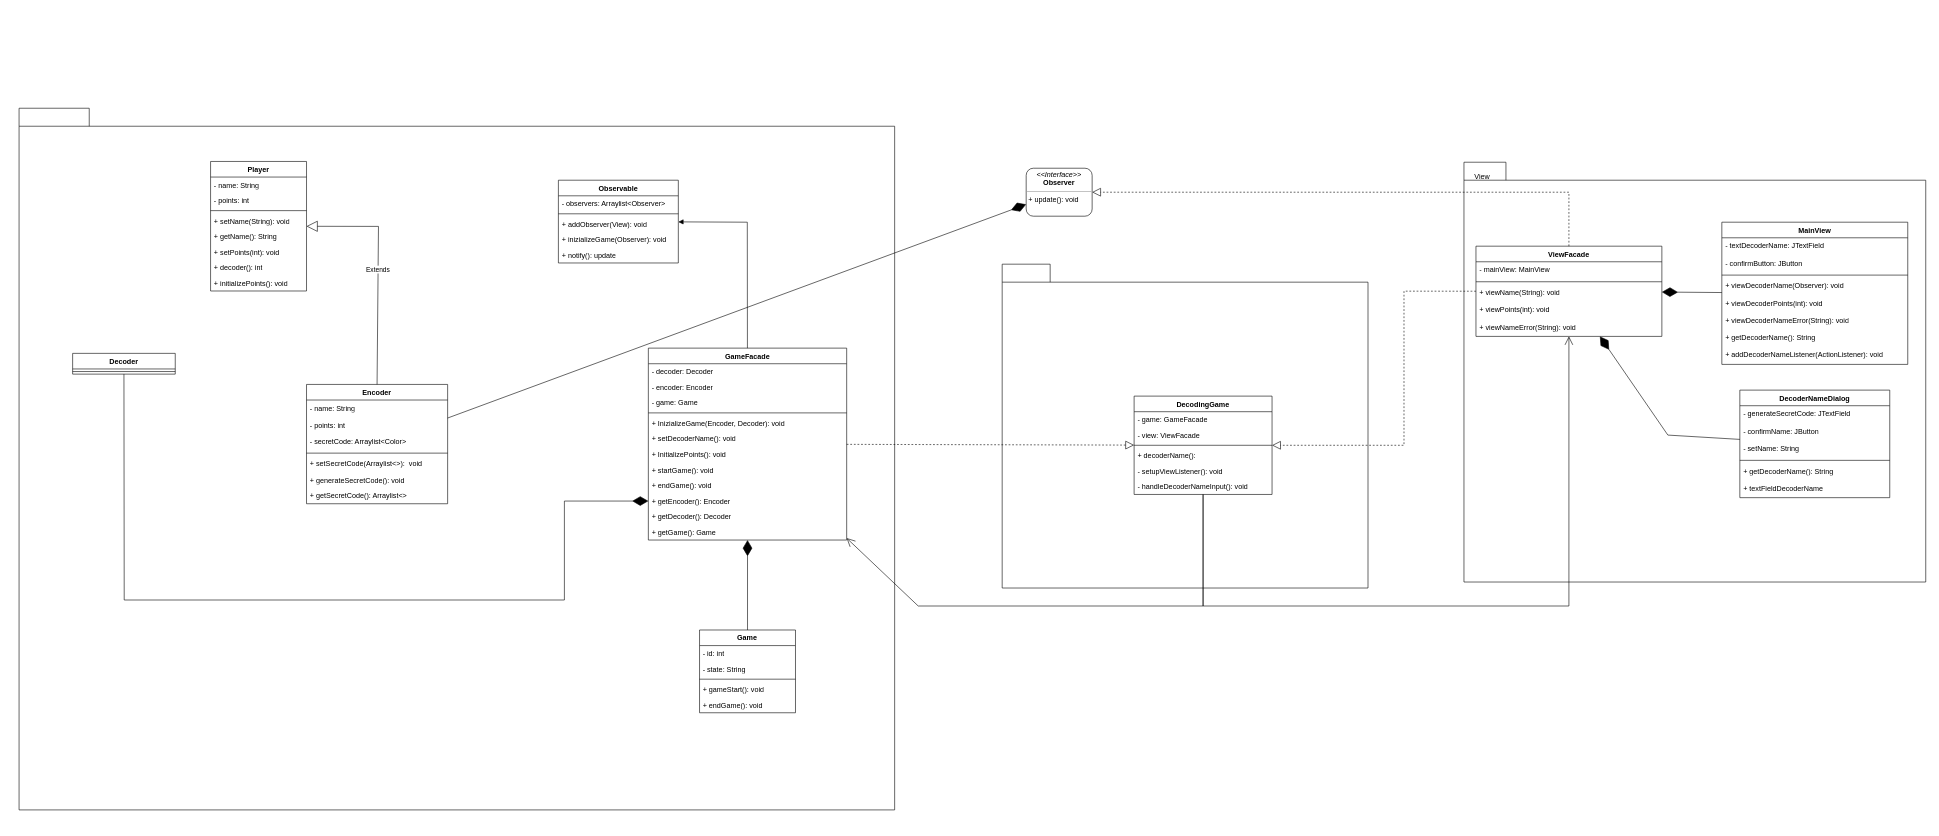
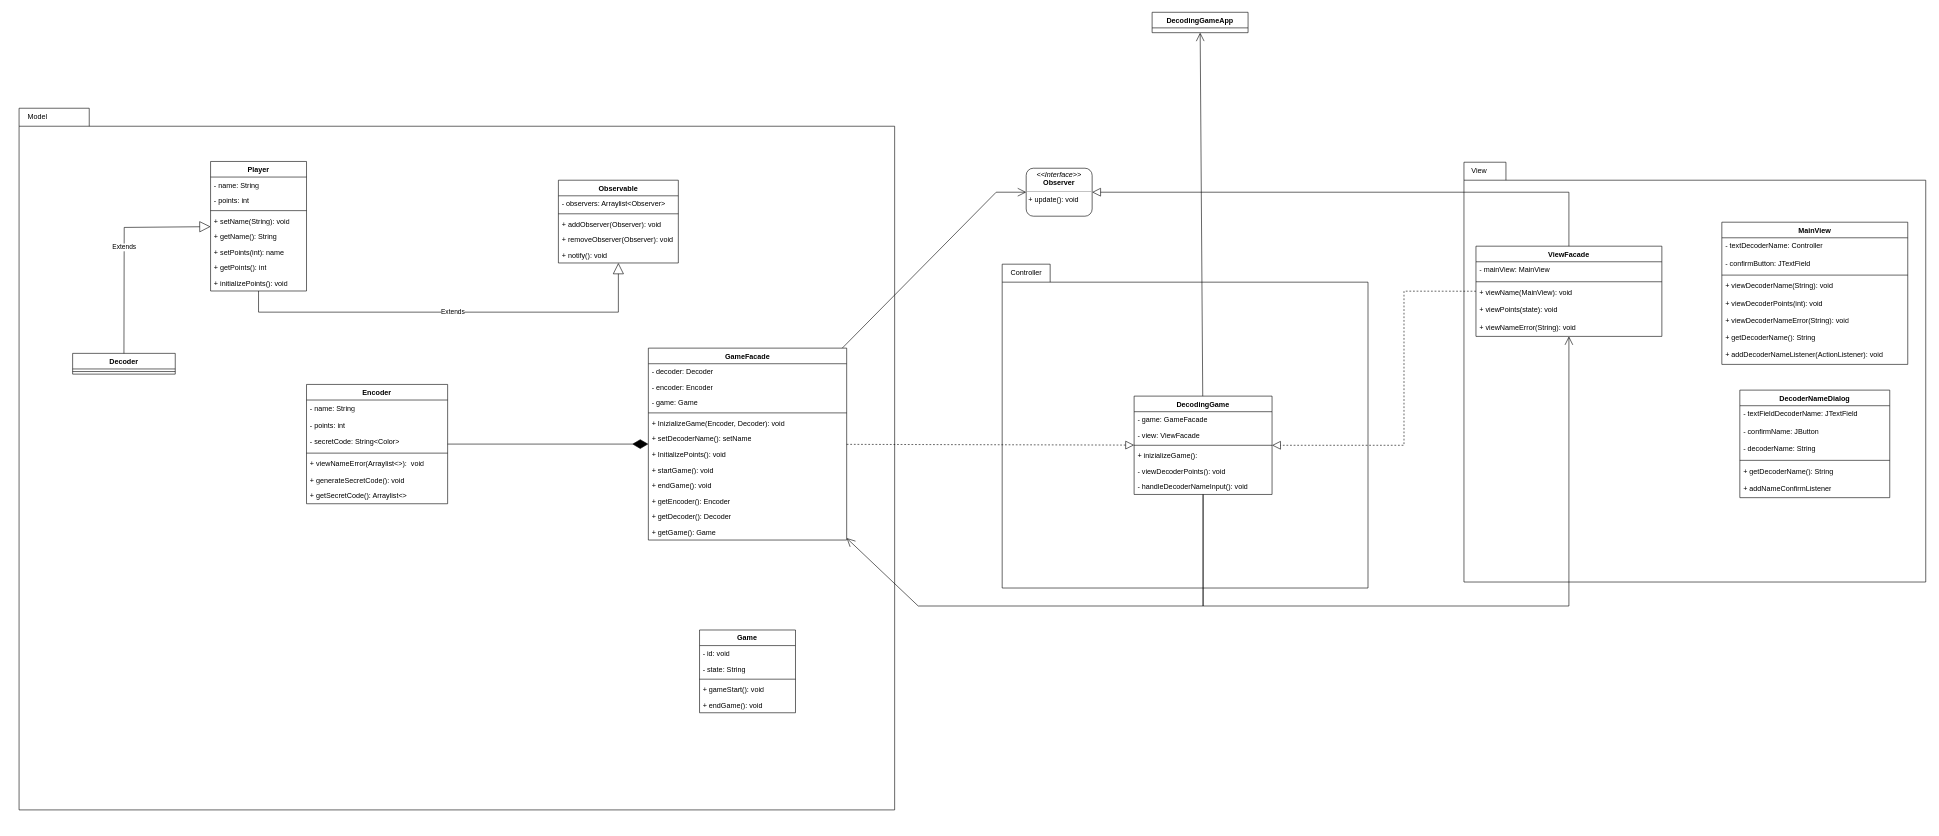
none -> (1200, 23)
none -> (37, 117)
(1482, 177) -> (1479, 171)
(1362, 192) -> (1362, 192)
none -> (1202, 221)
(608, 225) -> (617, 225)
(371, 226) -> none
none -> (125, 228)
(618, 240) -> (619, 245)
none -> (948, 241)
(1780, 246) -> (1780, 246)
(253, 253) -> (254, 253)
(594, 256) -> (589, 256)
(1771, 264) -> (1775, 264)
(242, 269) -> (246, 269)
none -> (1026, 273)
(1788, 287) -> (1783, 287)
(1699, 292) -> none
(1523, 293) -> (1526, 293)
none -> (618, 294)
(747, 305) -> none
(1520, 311) -> (1525, 311)
(730, 314) -> (632, 444)
(1642, 397) -> none
(1804, 414) -> (1806, 414)
(697, 440) -> (704, 440)
(365, 443) -> (360, 443)
(1774, 449) -> (1782, 449)
(1168, 456) -> (1170, 456)
(375, 464) -> (374, 464)
(1187, 472) -> (1187, 472)
(1785, 489) -> (1789, 489)
(564, 551) -> none
(748, 593) -> none
(716, 654) -> (718, 654)
